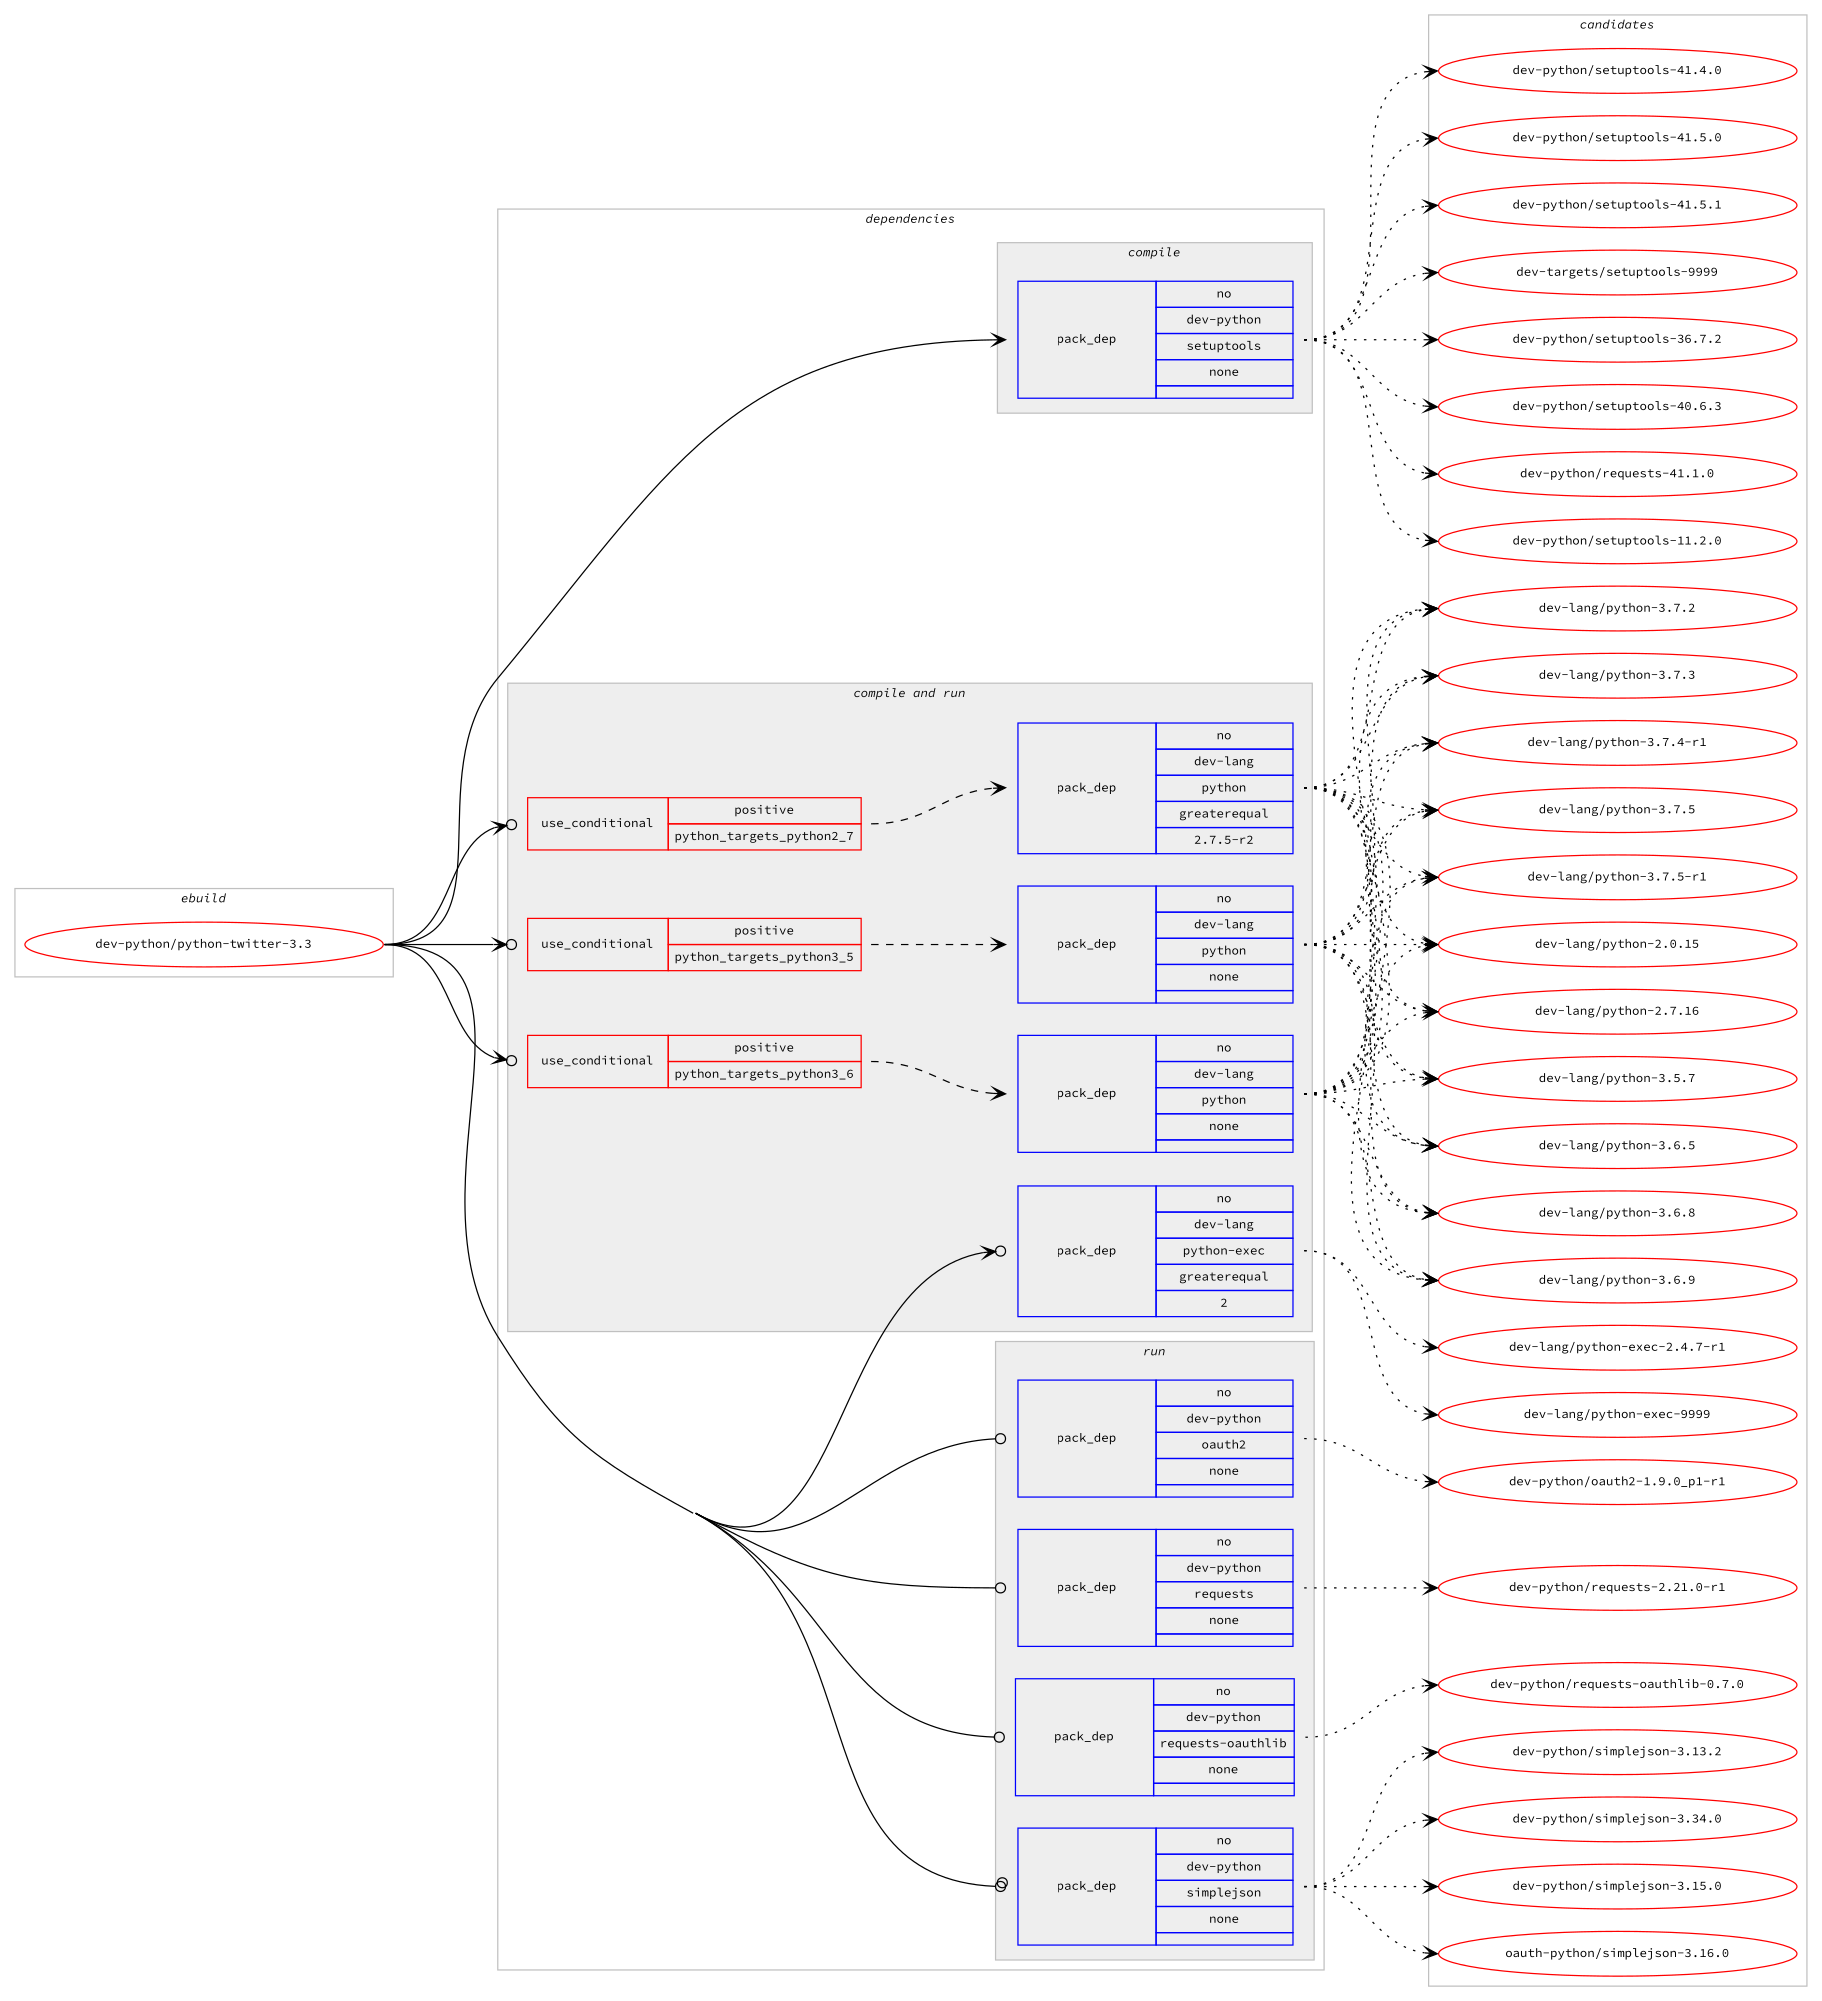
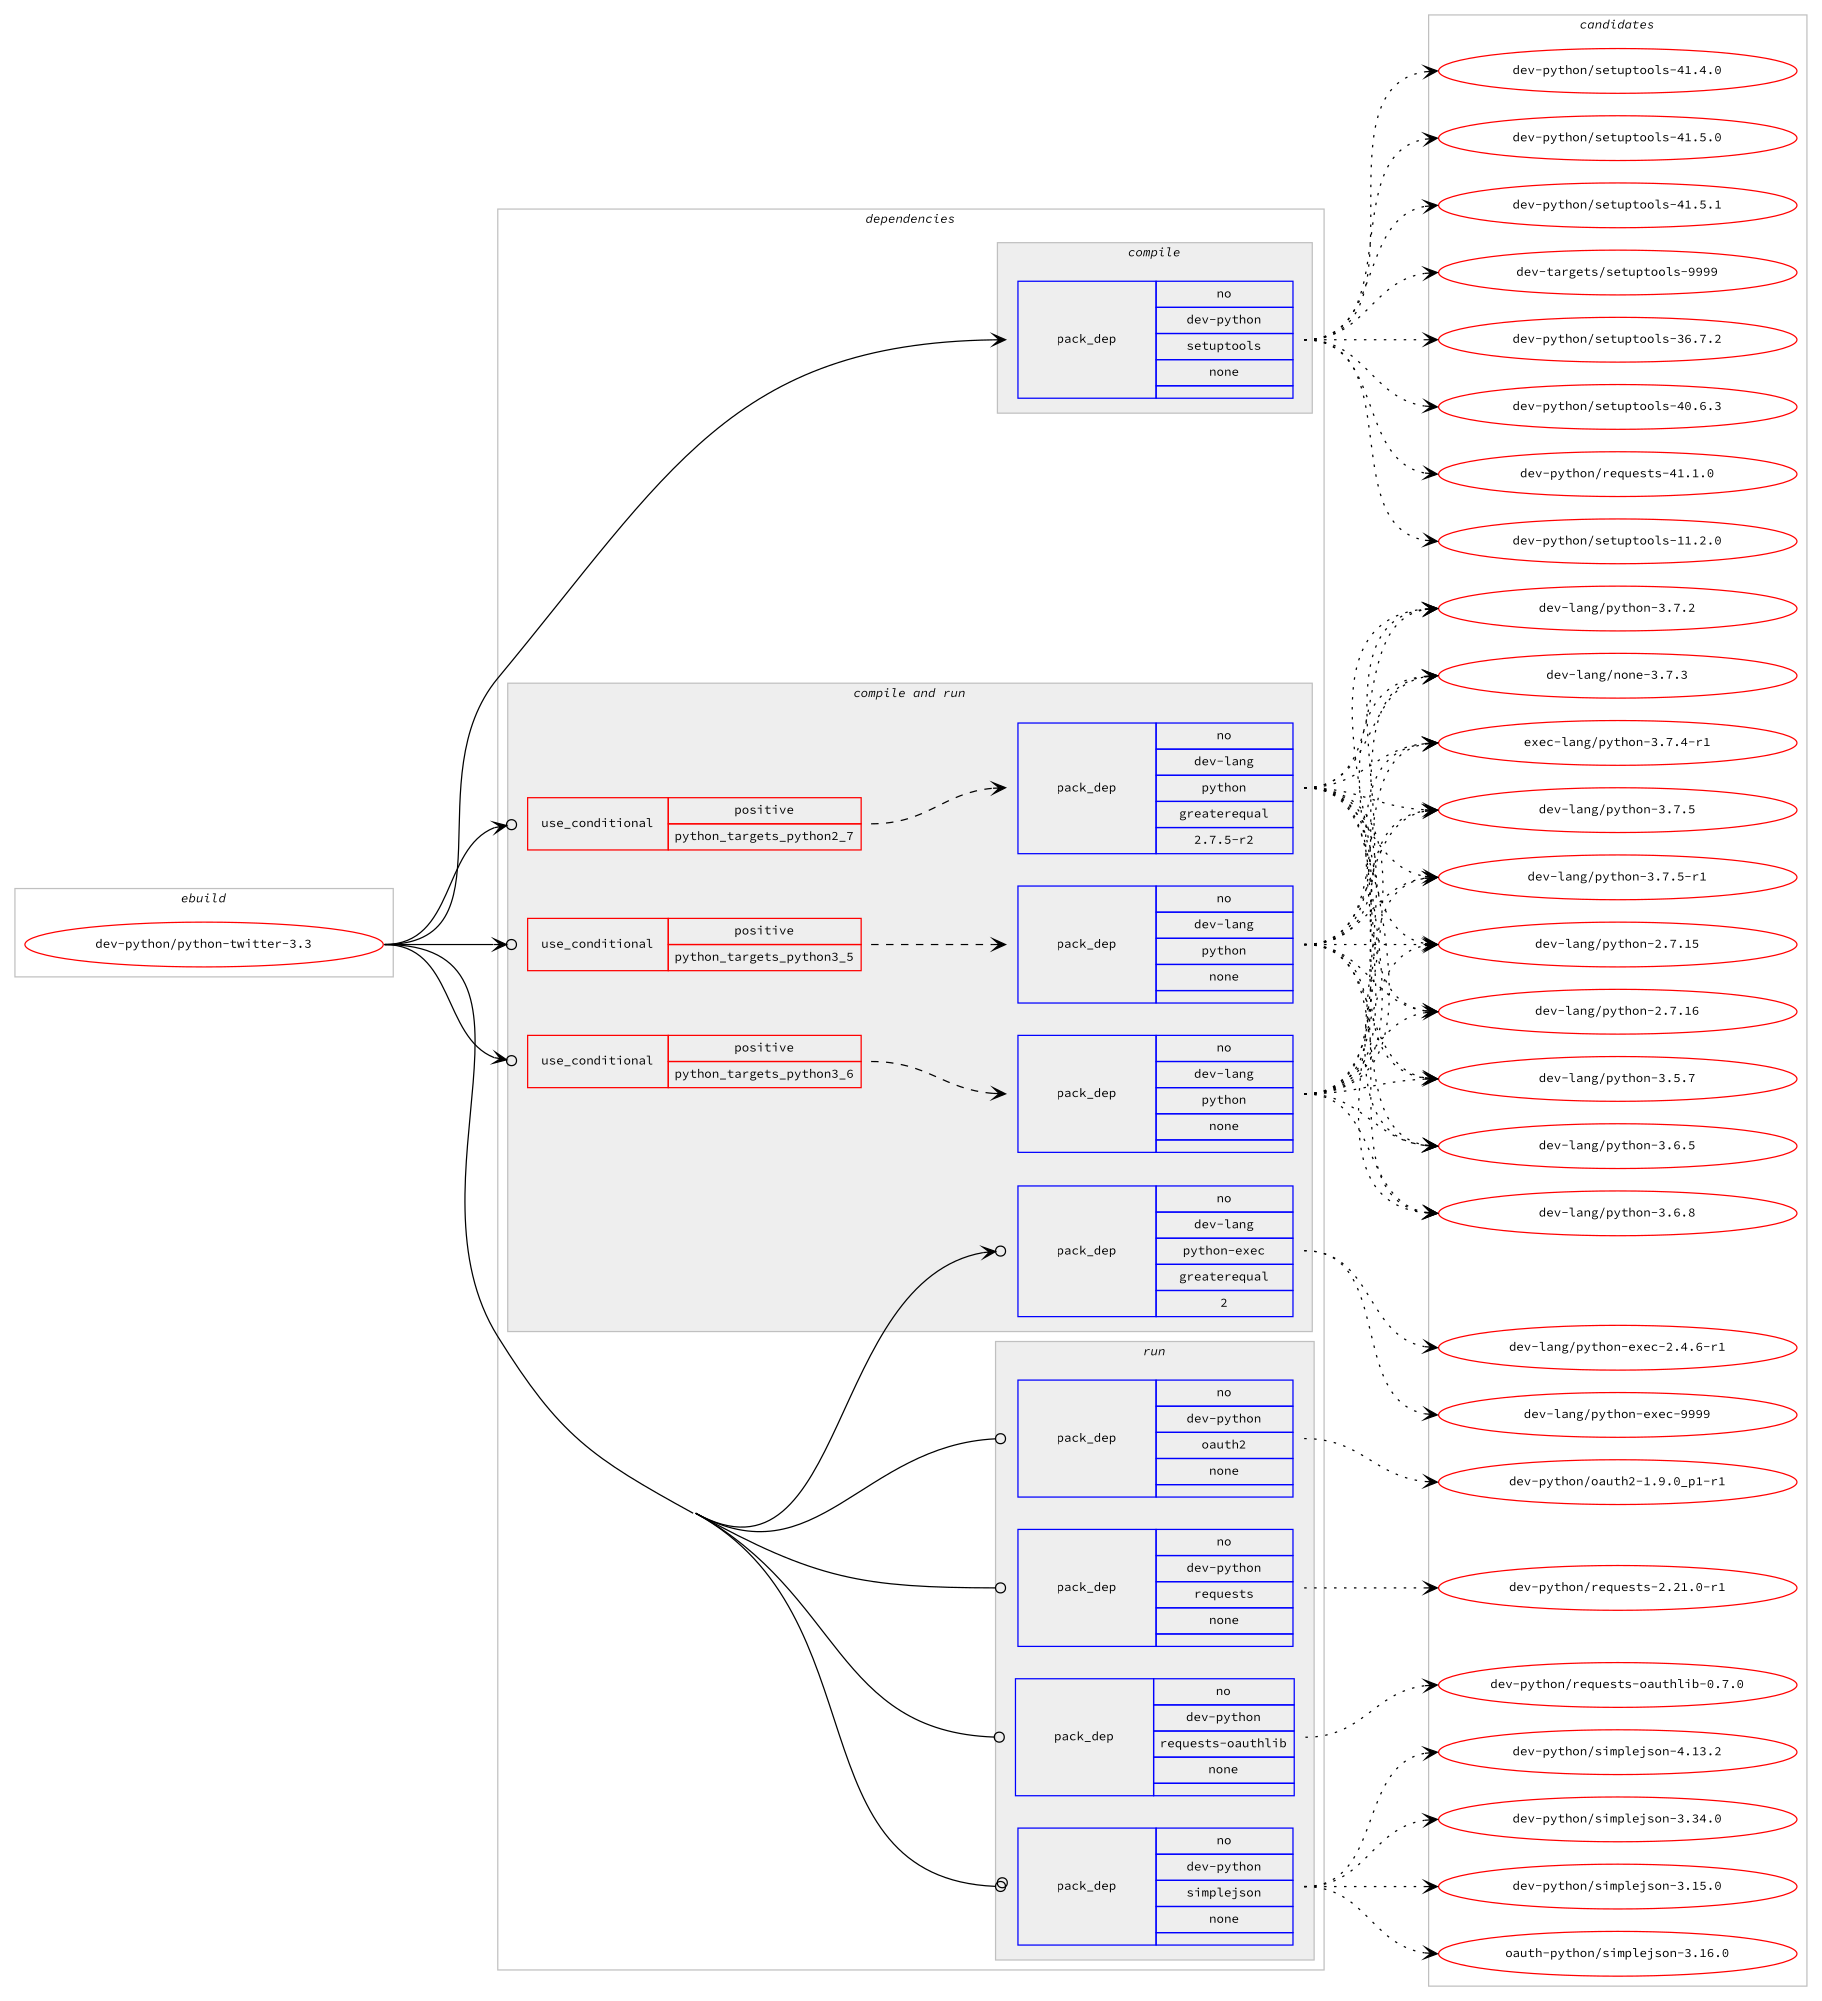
(1618, 676) -> (1618, 676)
(1618, 743) -> (1618, 743)
(1618, 945) -> (1618, 945)
(1618, 1281) -> none
(1618, 1348) -> (1618, 1348)
(1618, 1752) -> (1618, 1752)
